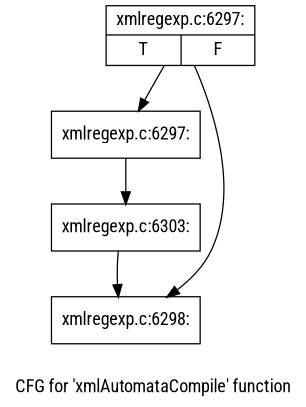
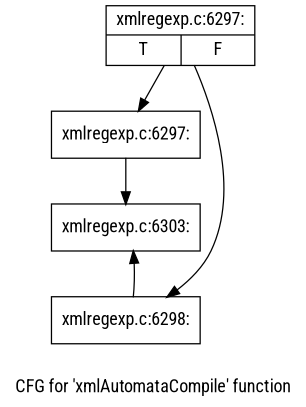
(117, 268) -> (134, 280)
